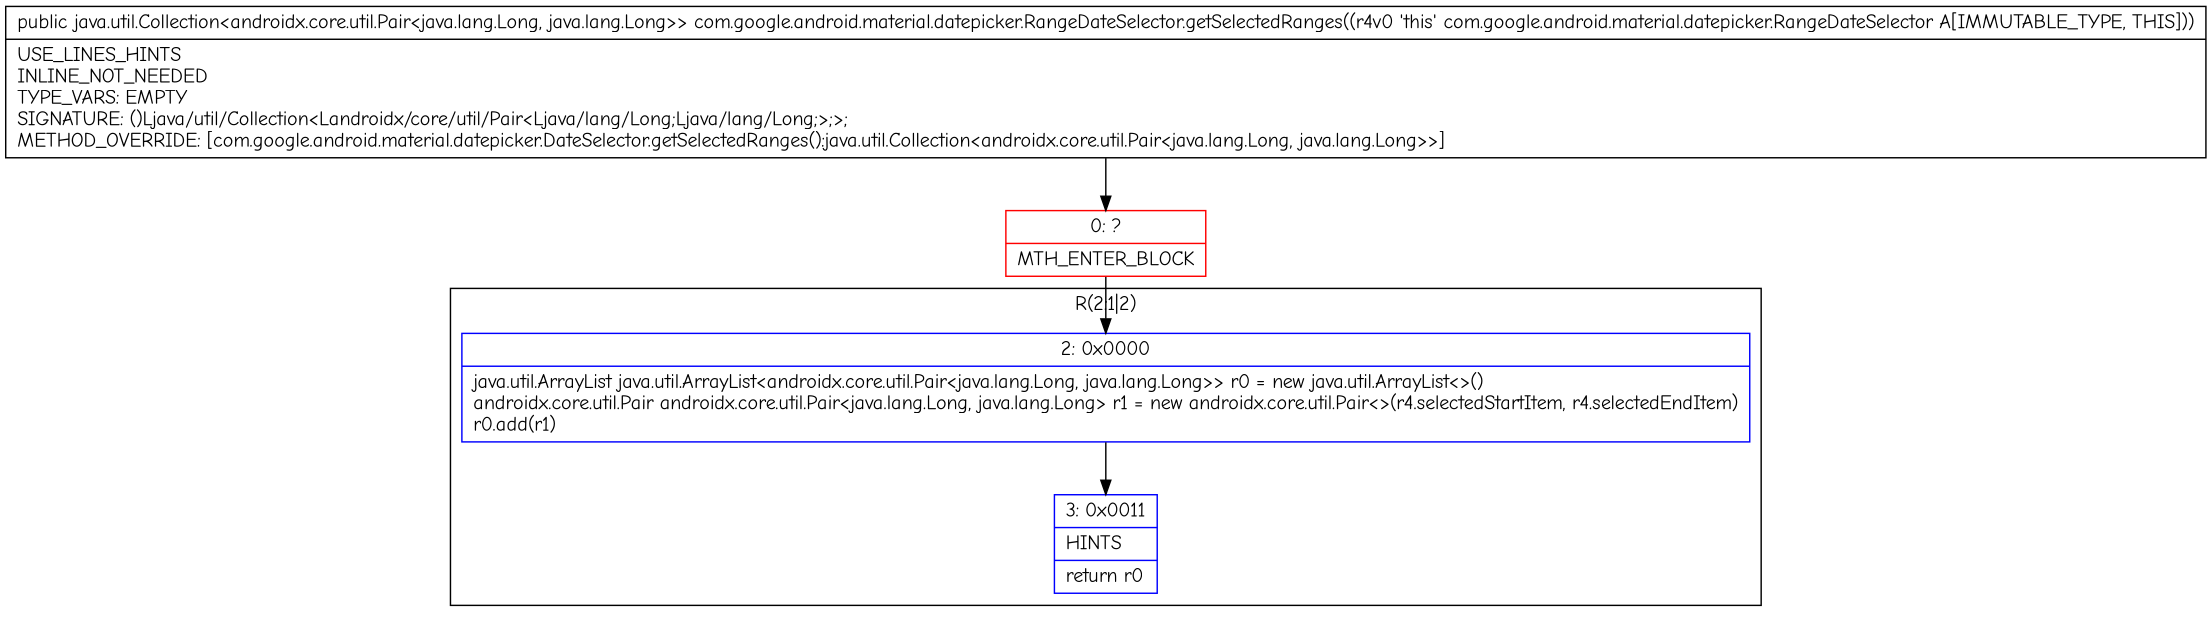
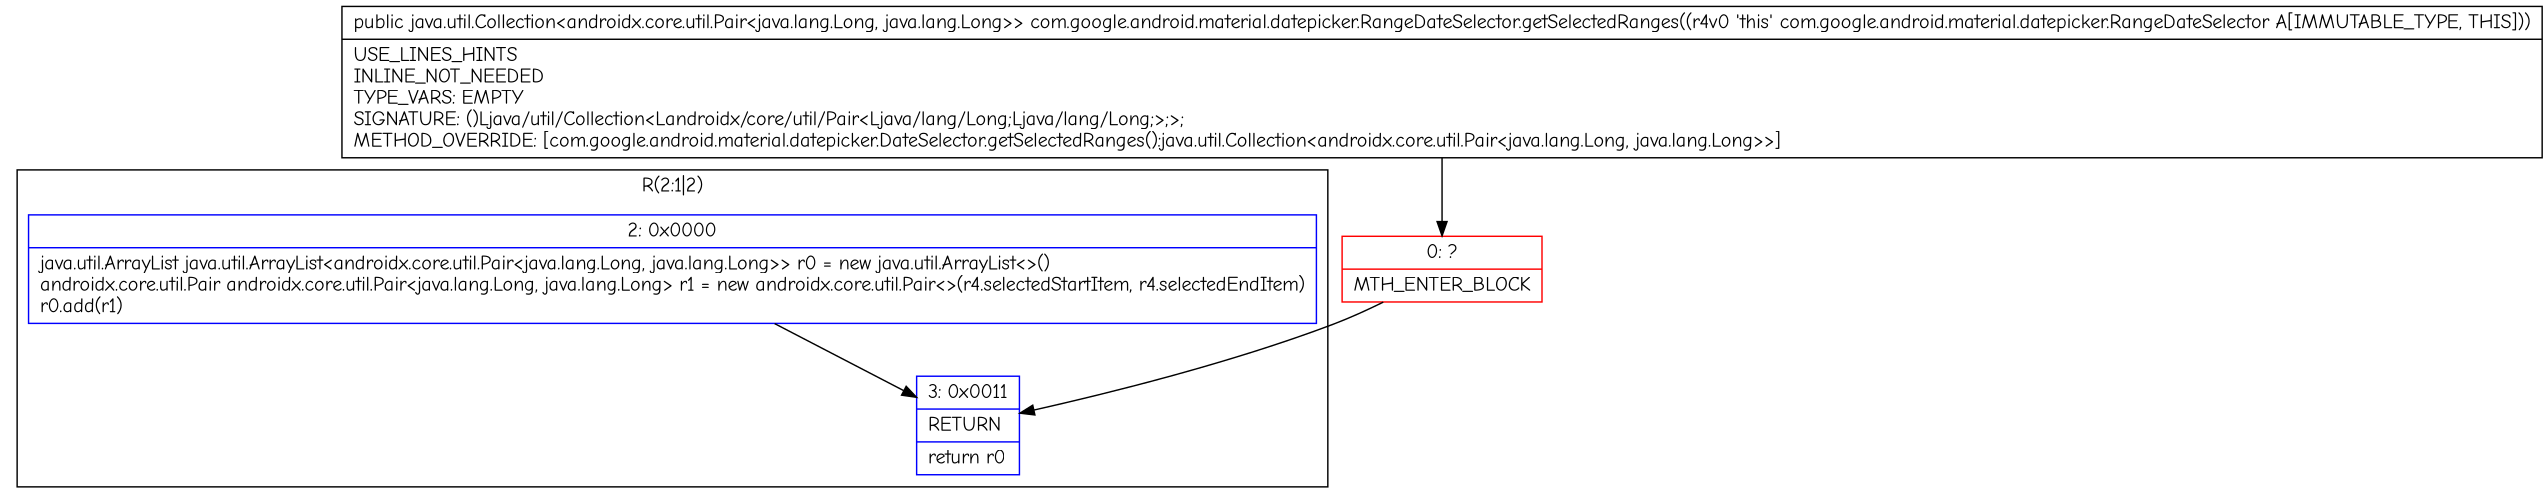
(1106, 298) -> (1211, 365)
(1094, 543) -> (965, 425)
